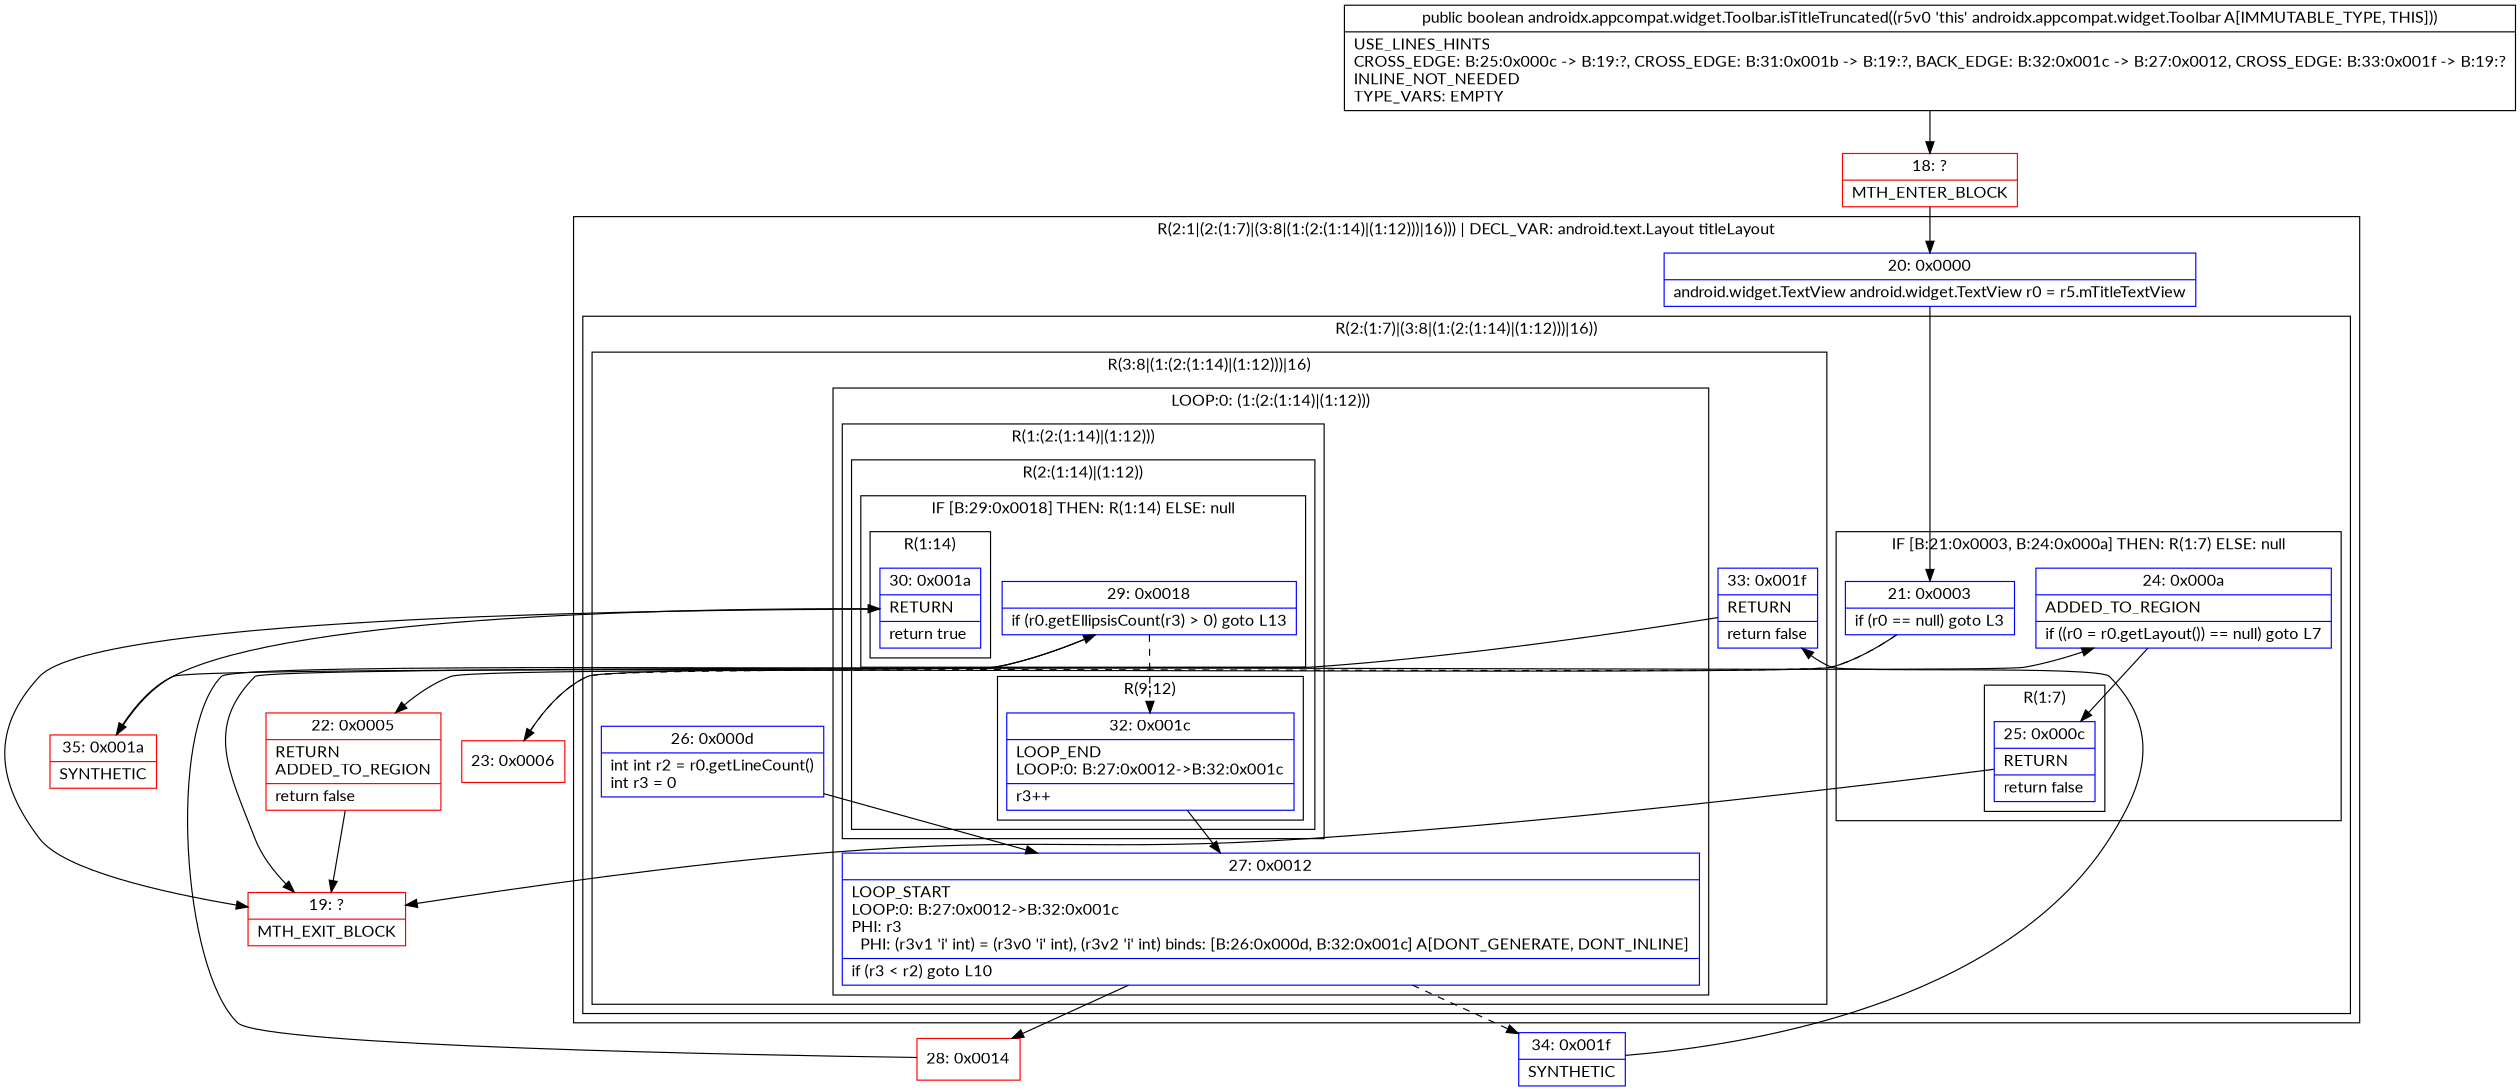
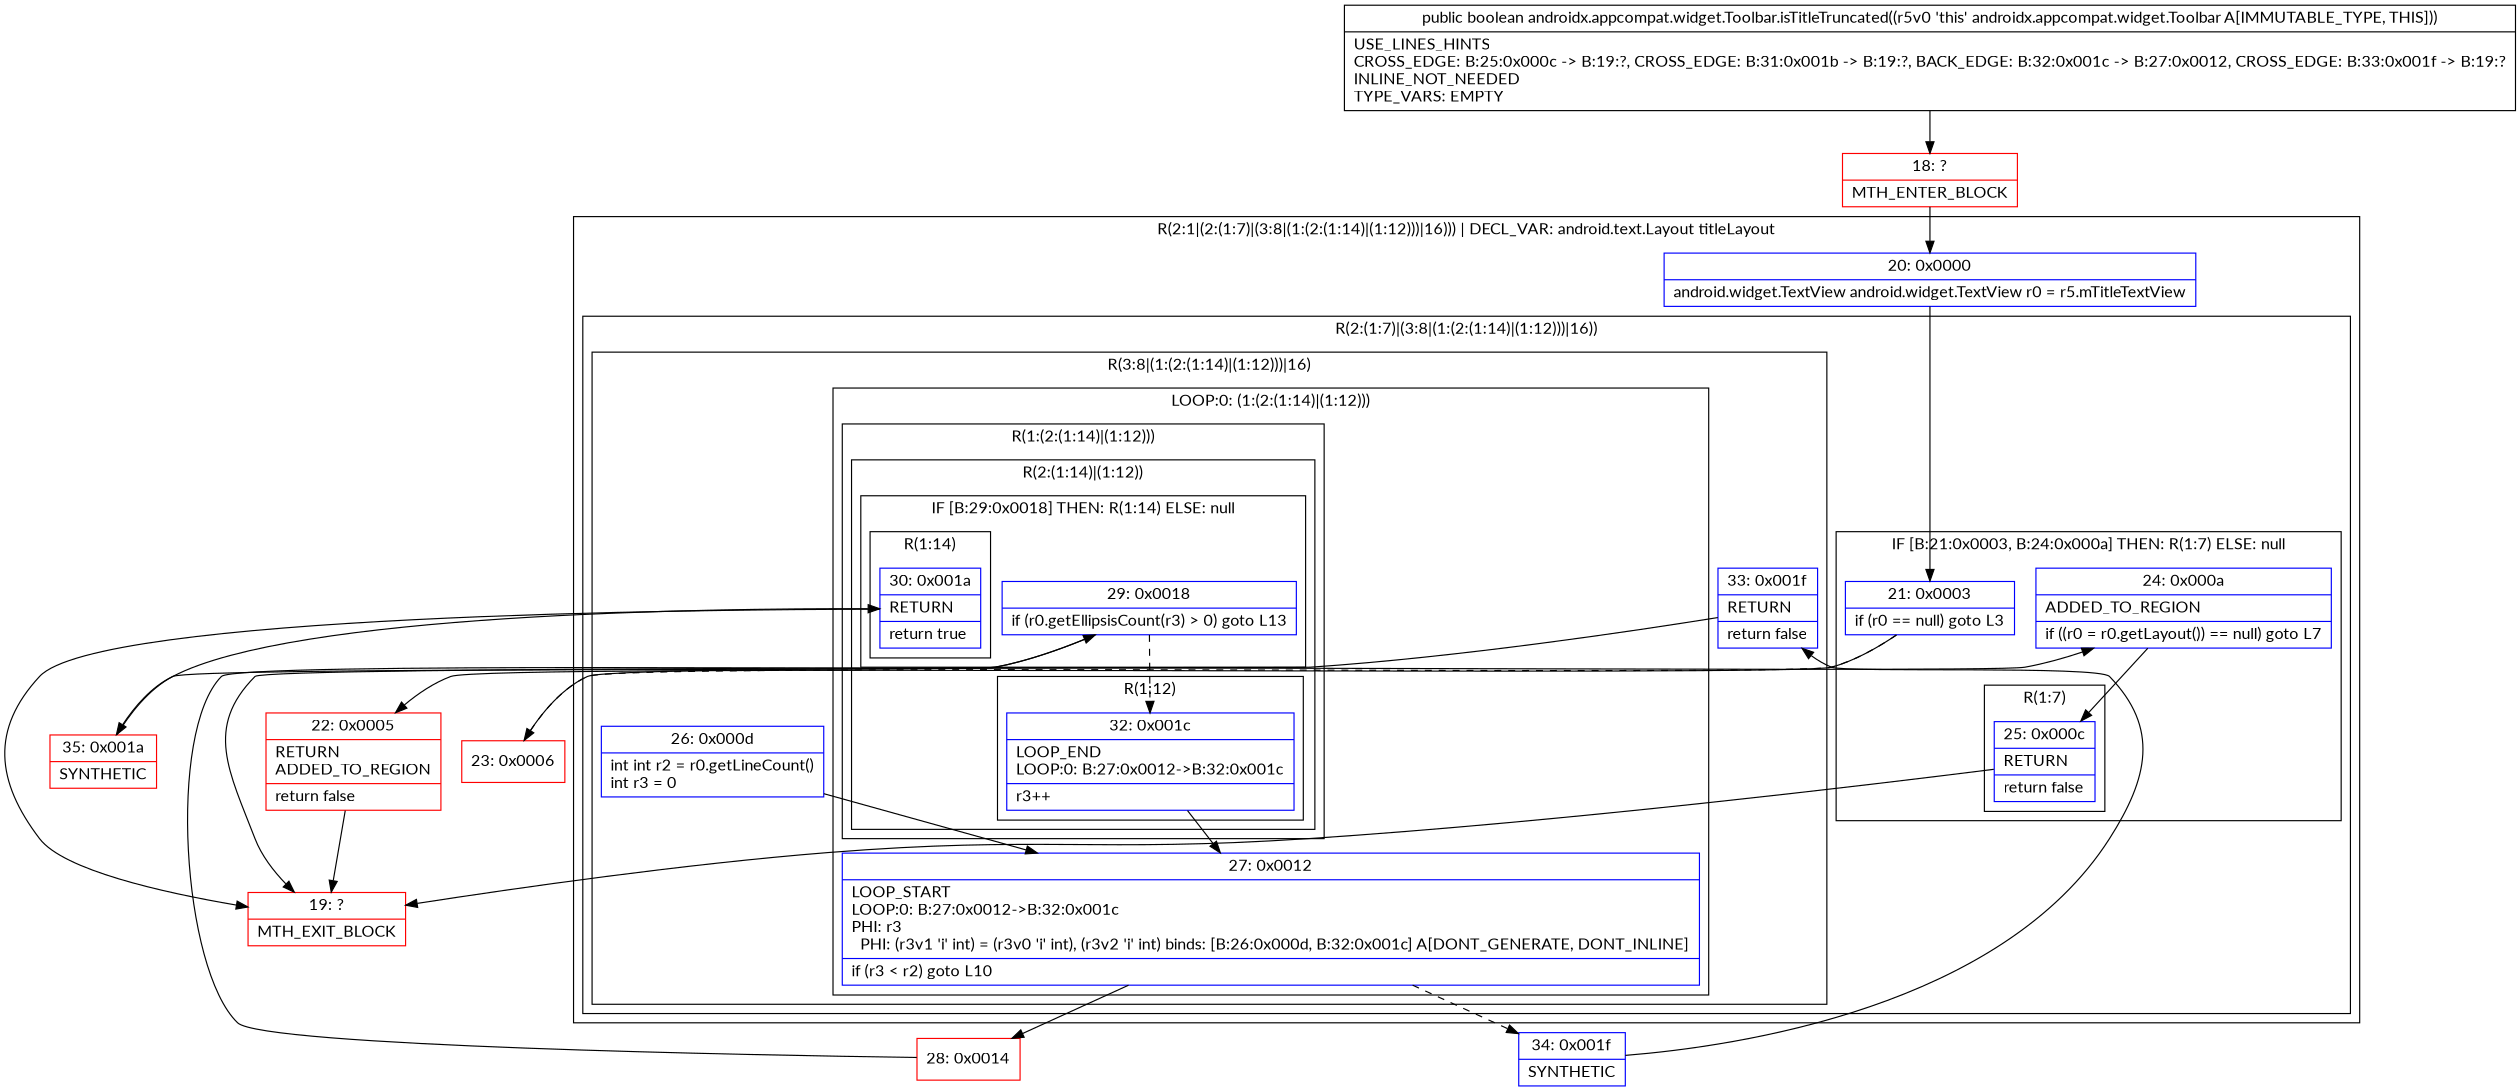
(1150, 690) -> (1150, 690)
